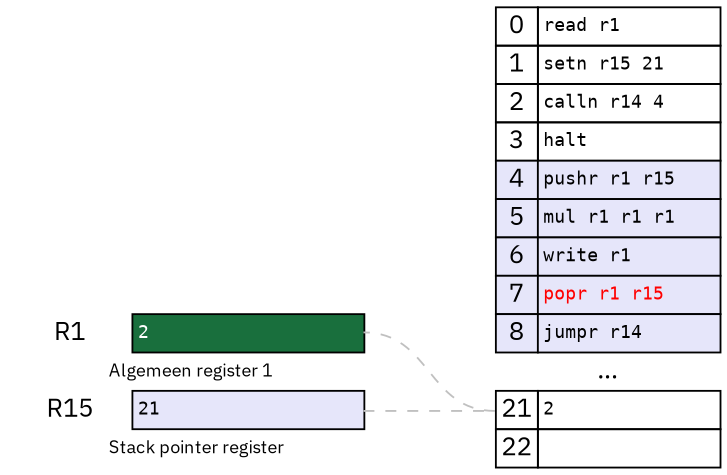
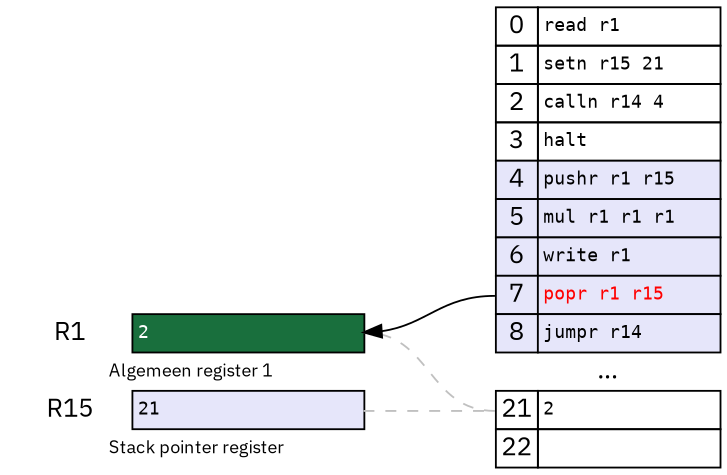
none -> (437, 310)
